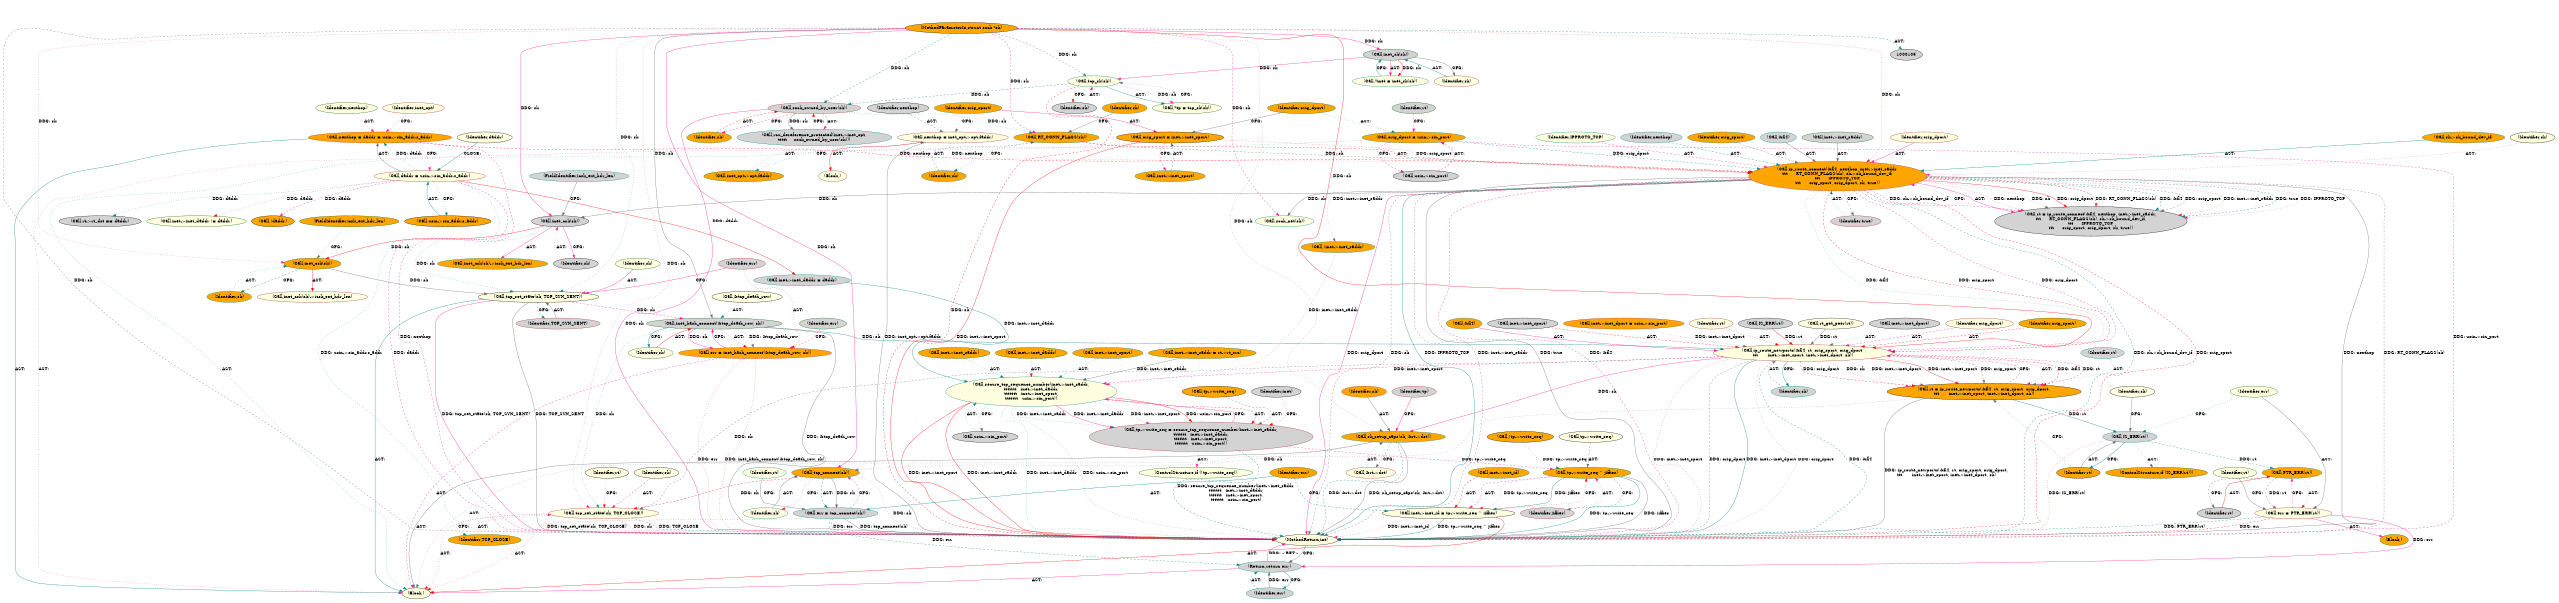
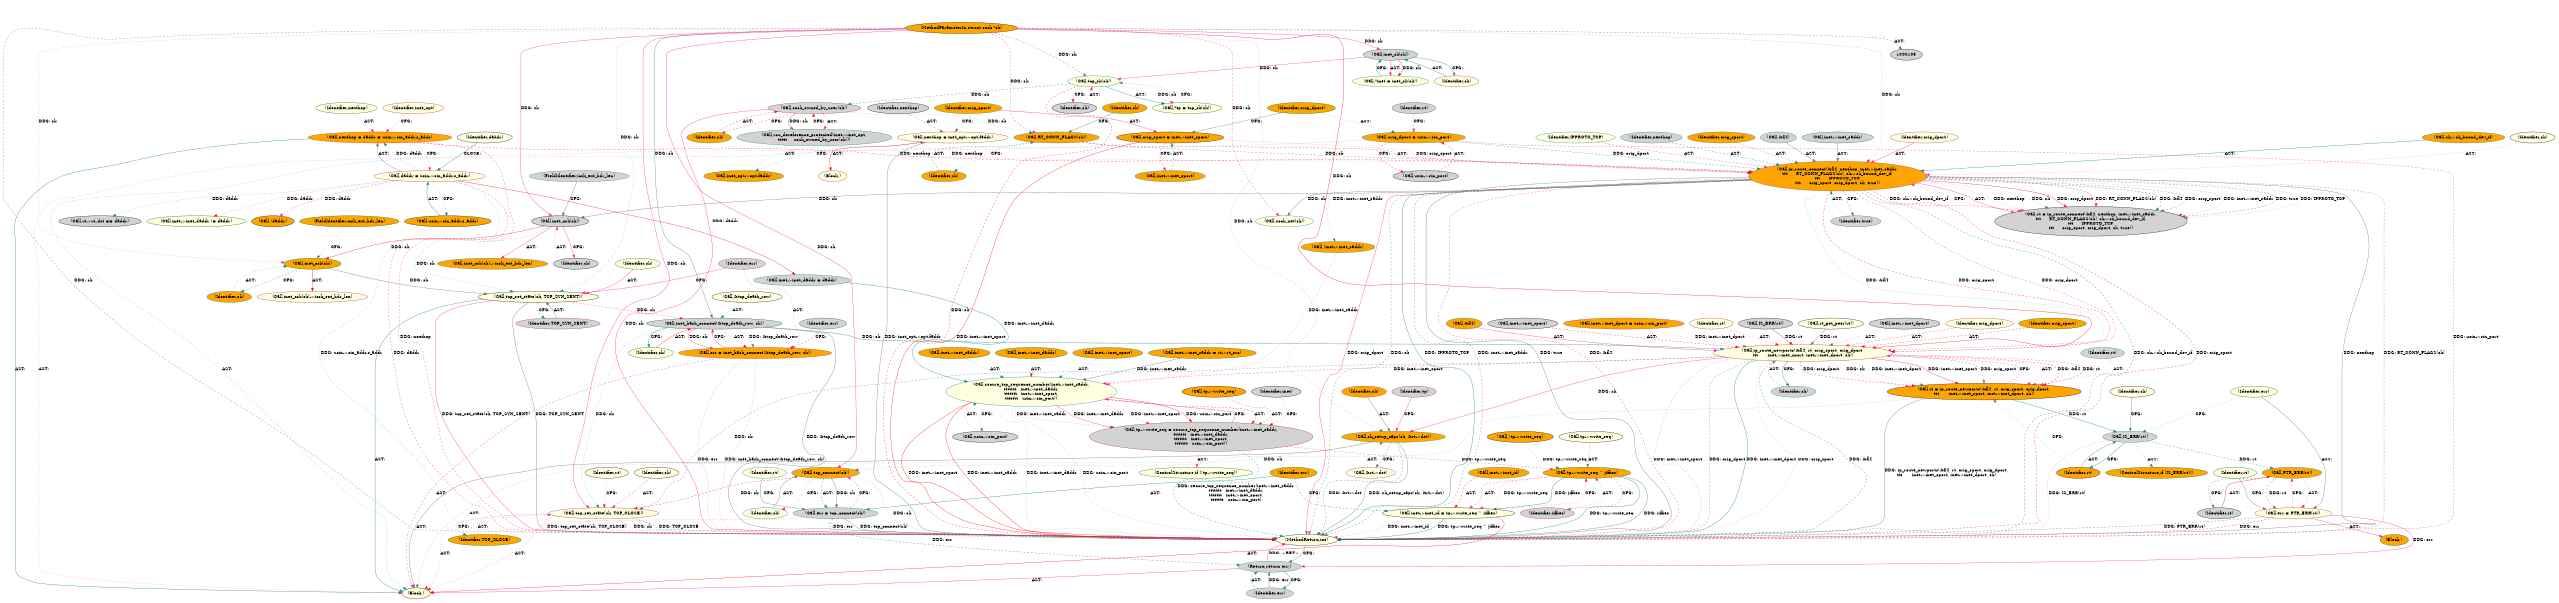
(889, 67) -> none
(644, 166) -> (644, 166)
